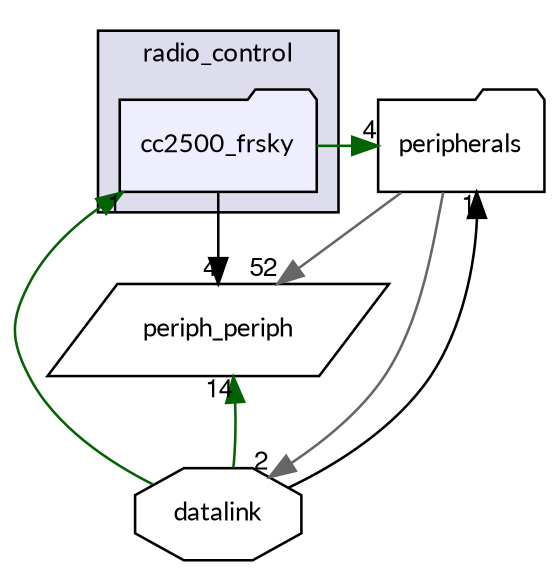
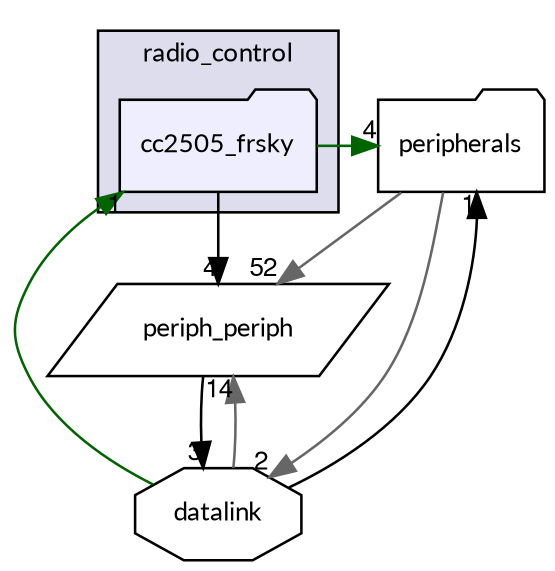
(218, 146) -> (218, 146)
none -> (201, 410)
(235, 435) -> (235, 435)
